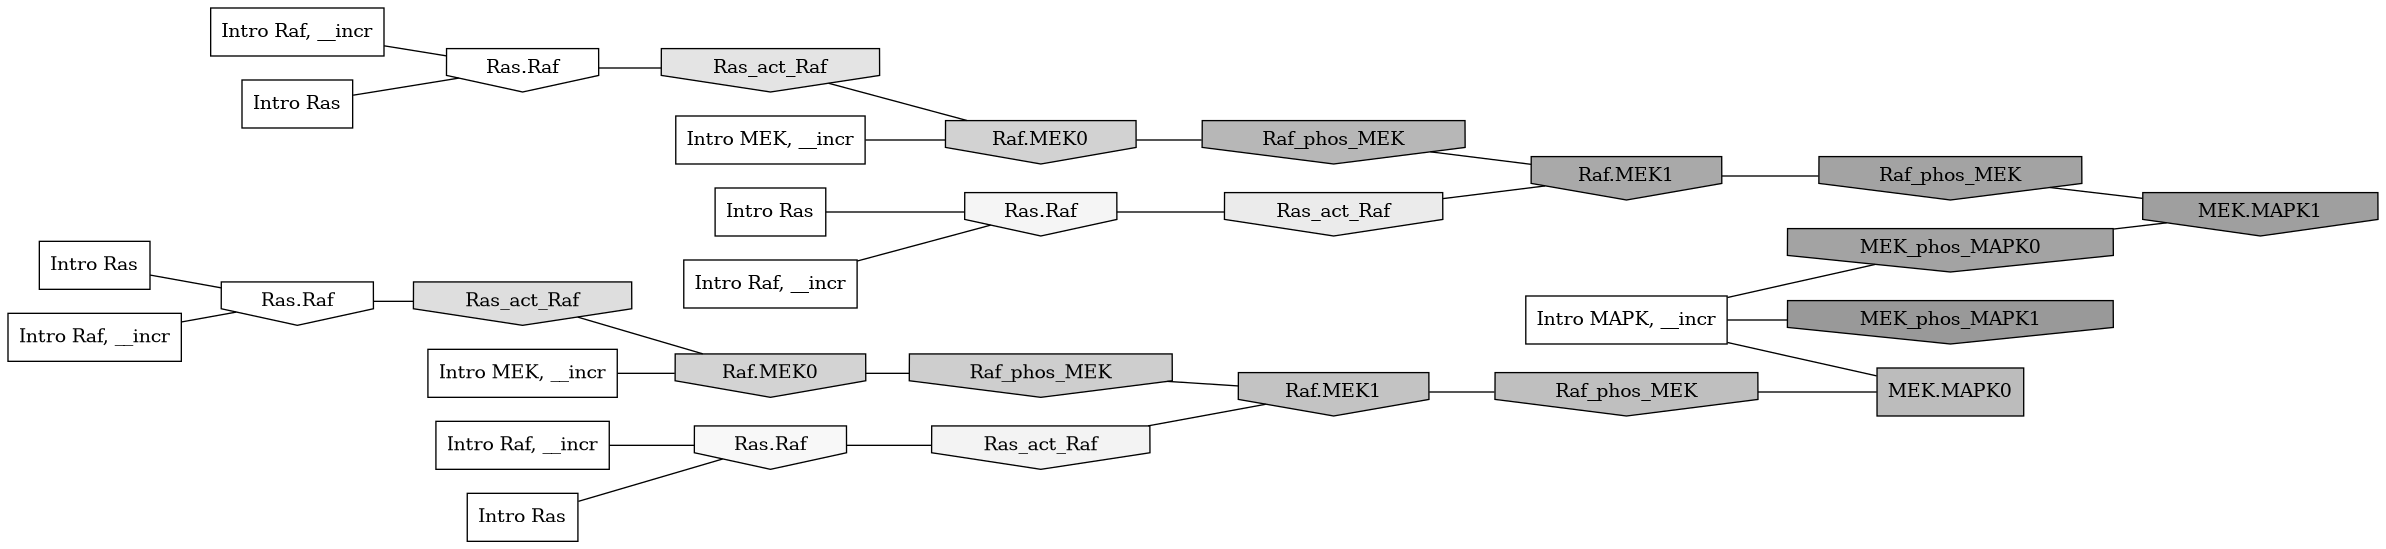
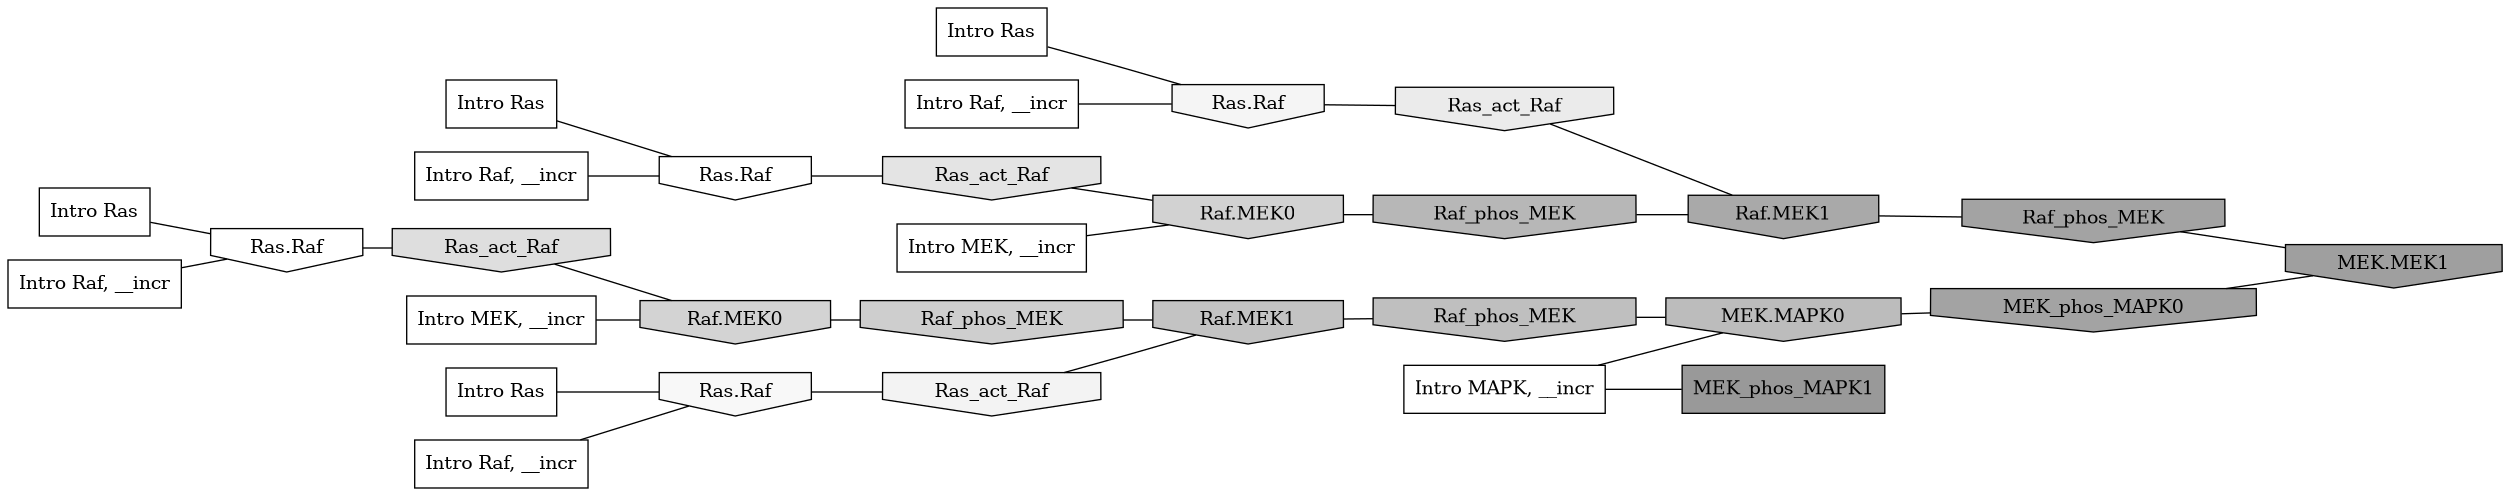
(2260, 212) -> (2394, 264)
(1801, 281) -> (1916, 313)
(1950, 320) -> (1783, 389)
(1950, 392) -> (1783, 317)
